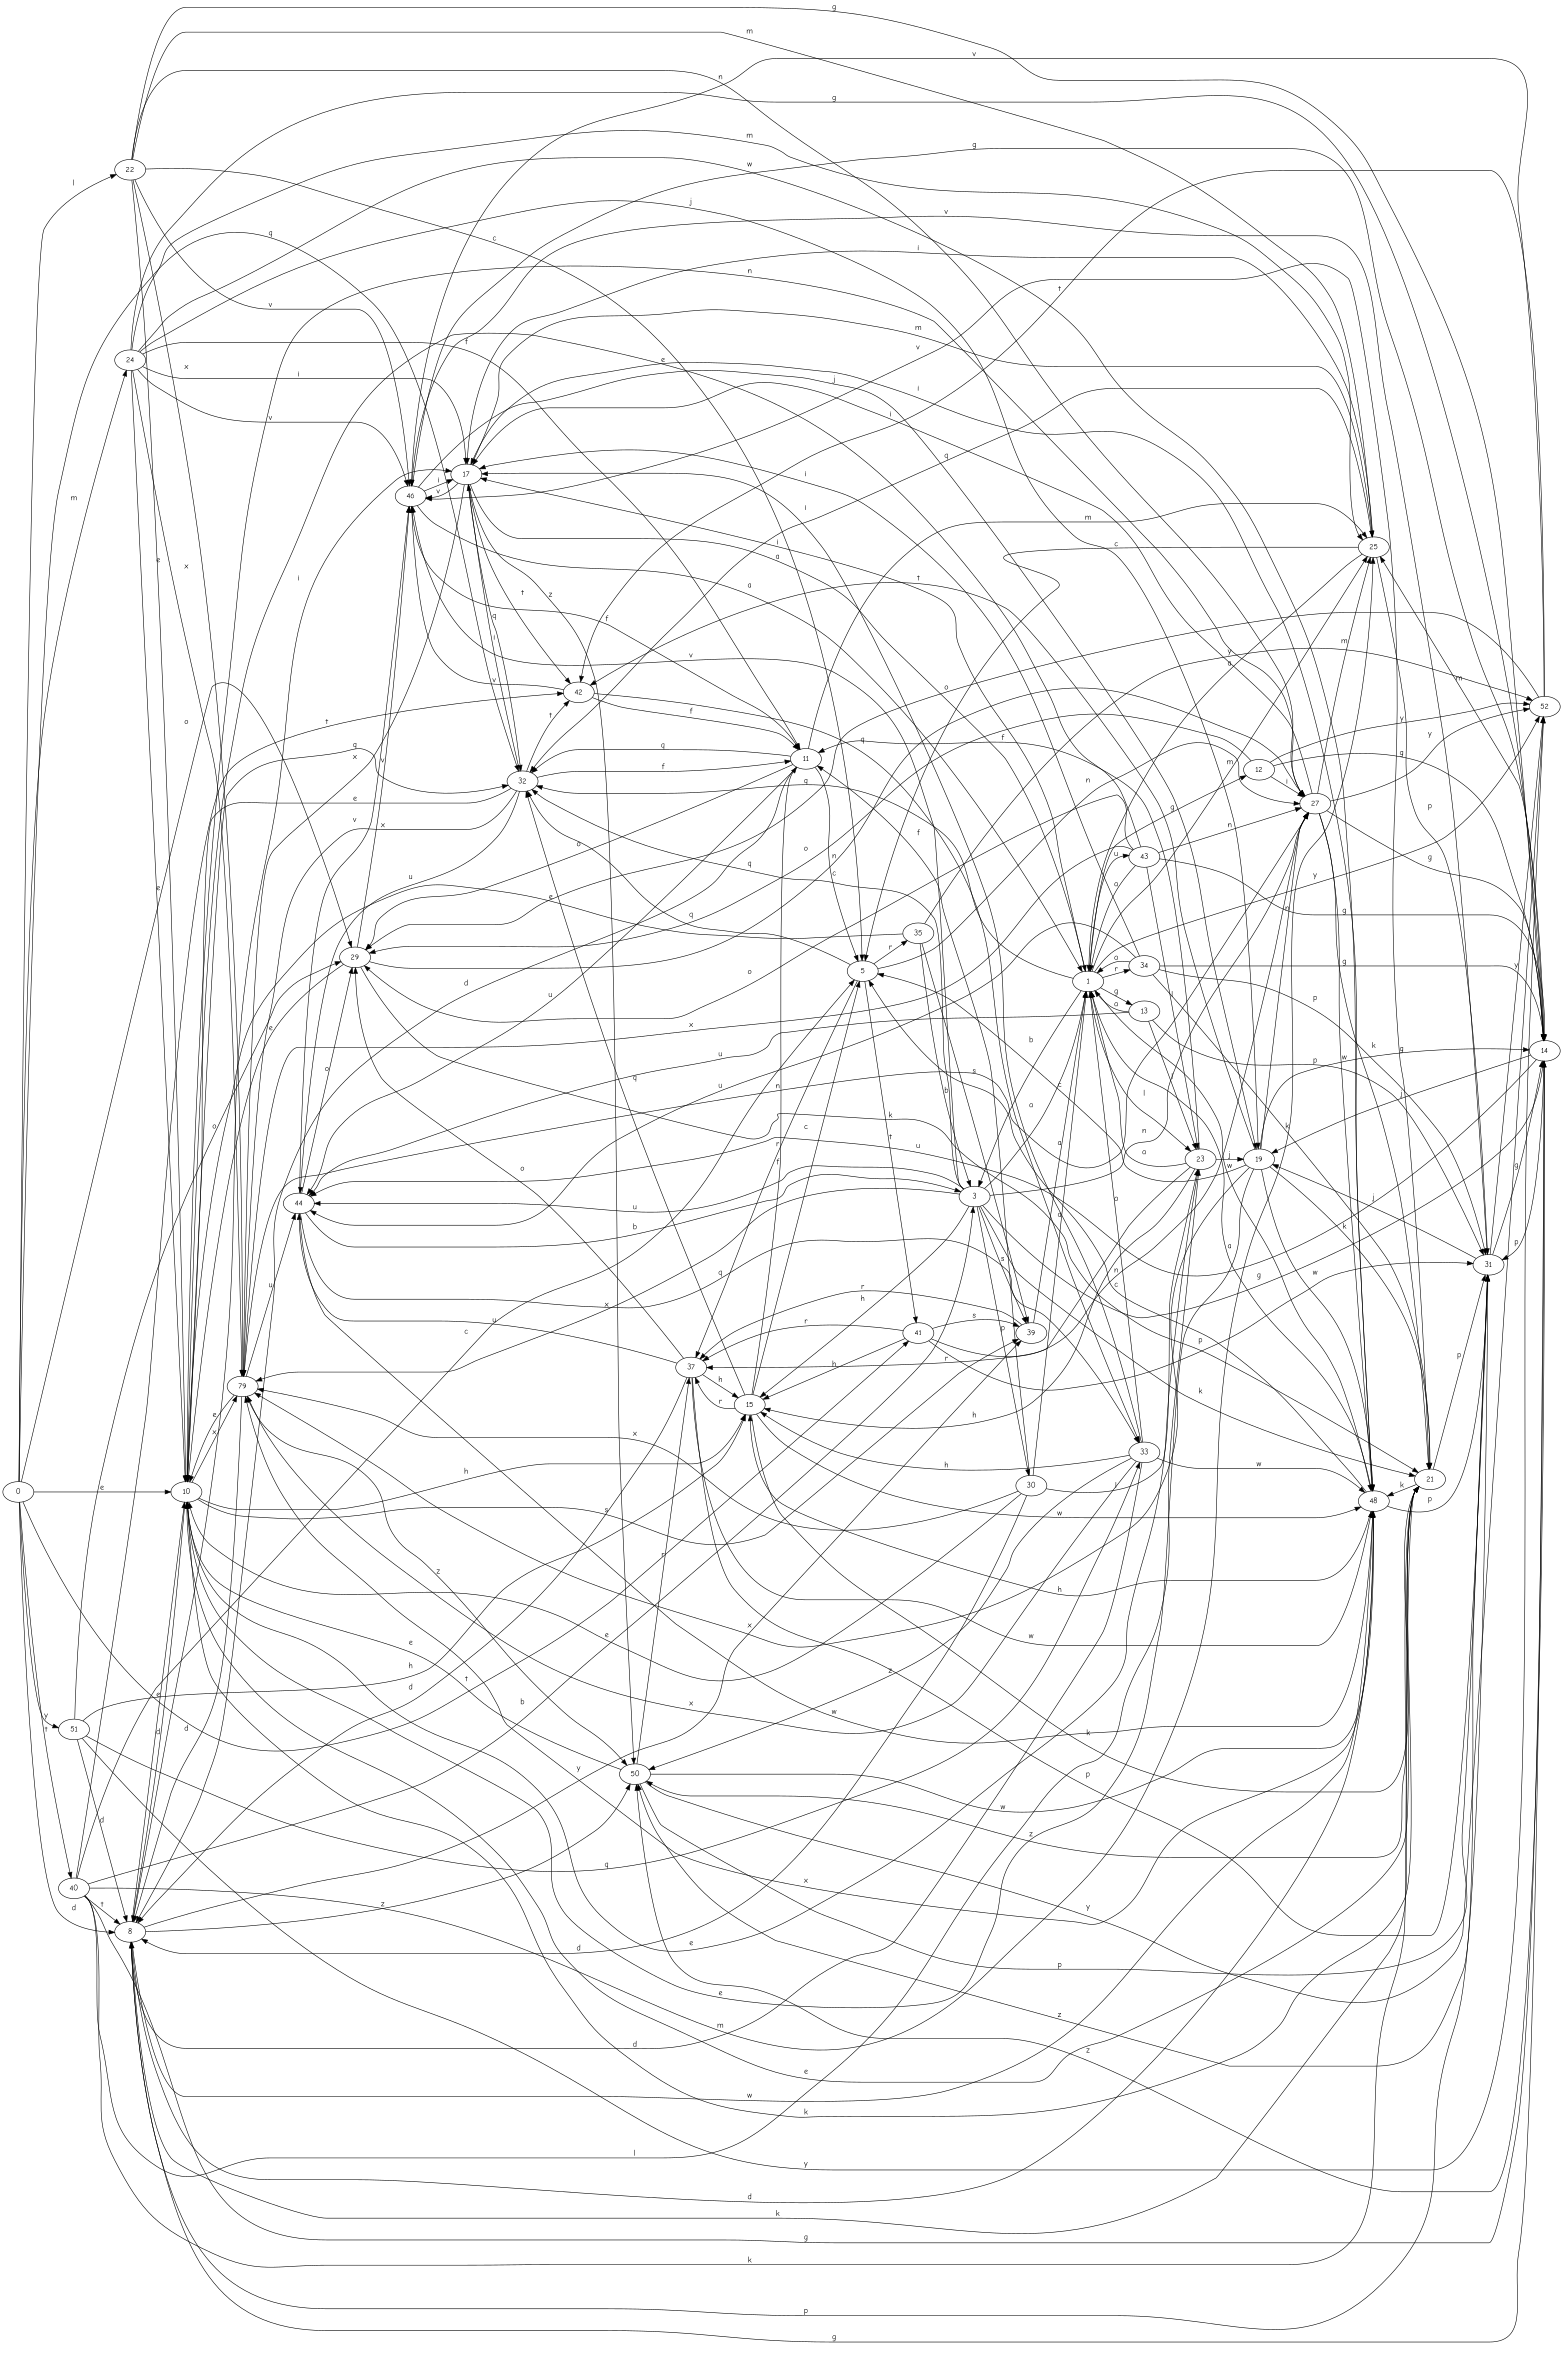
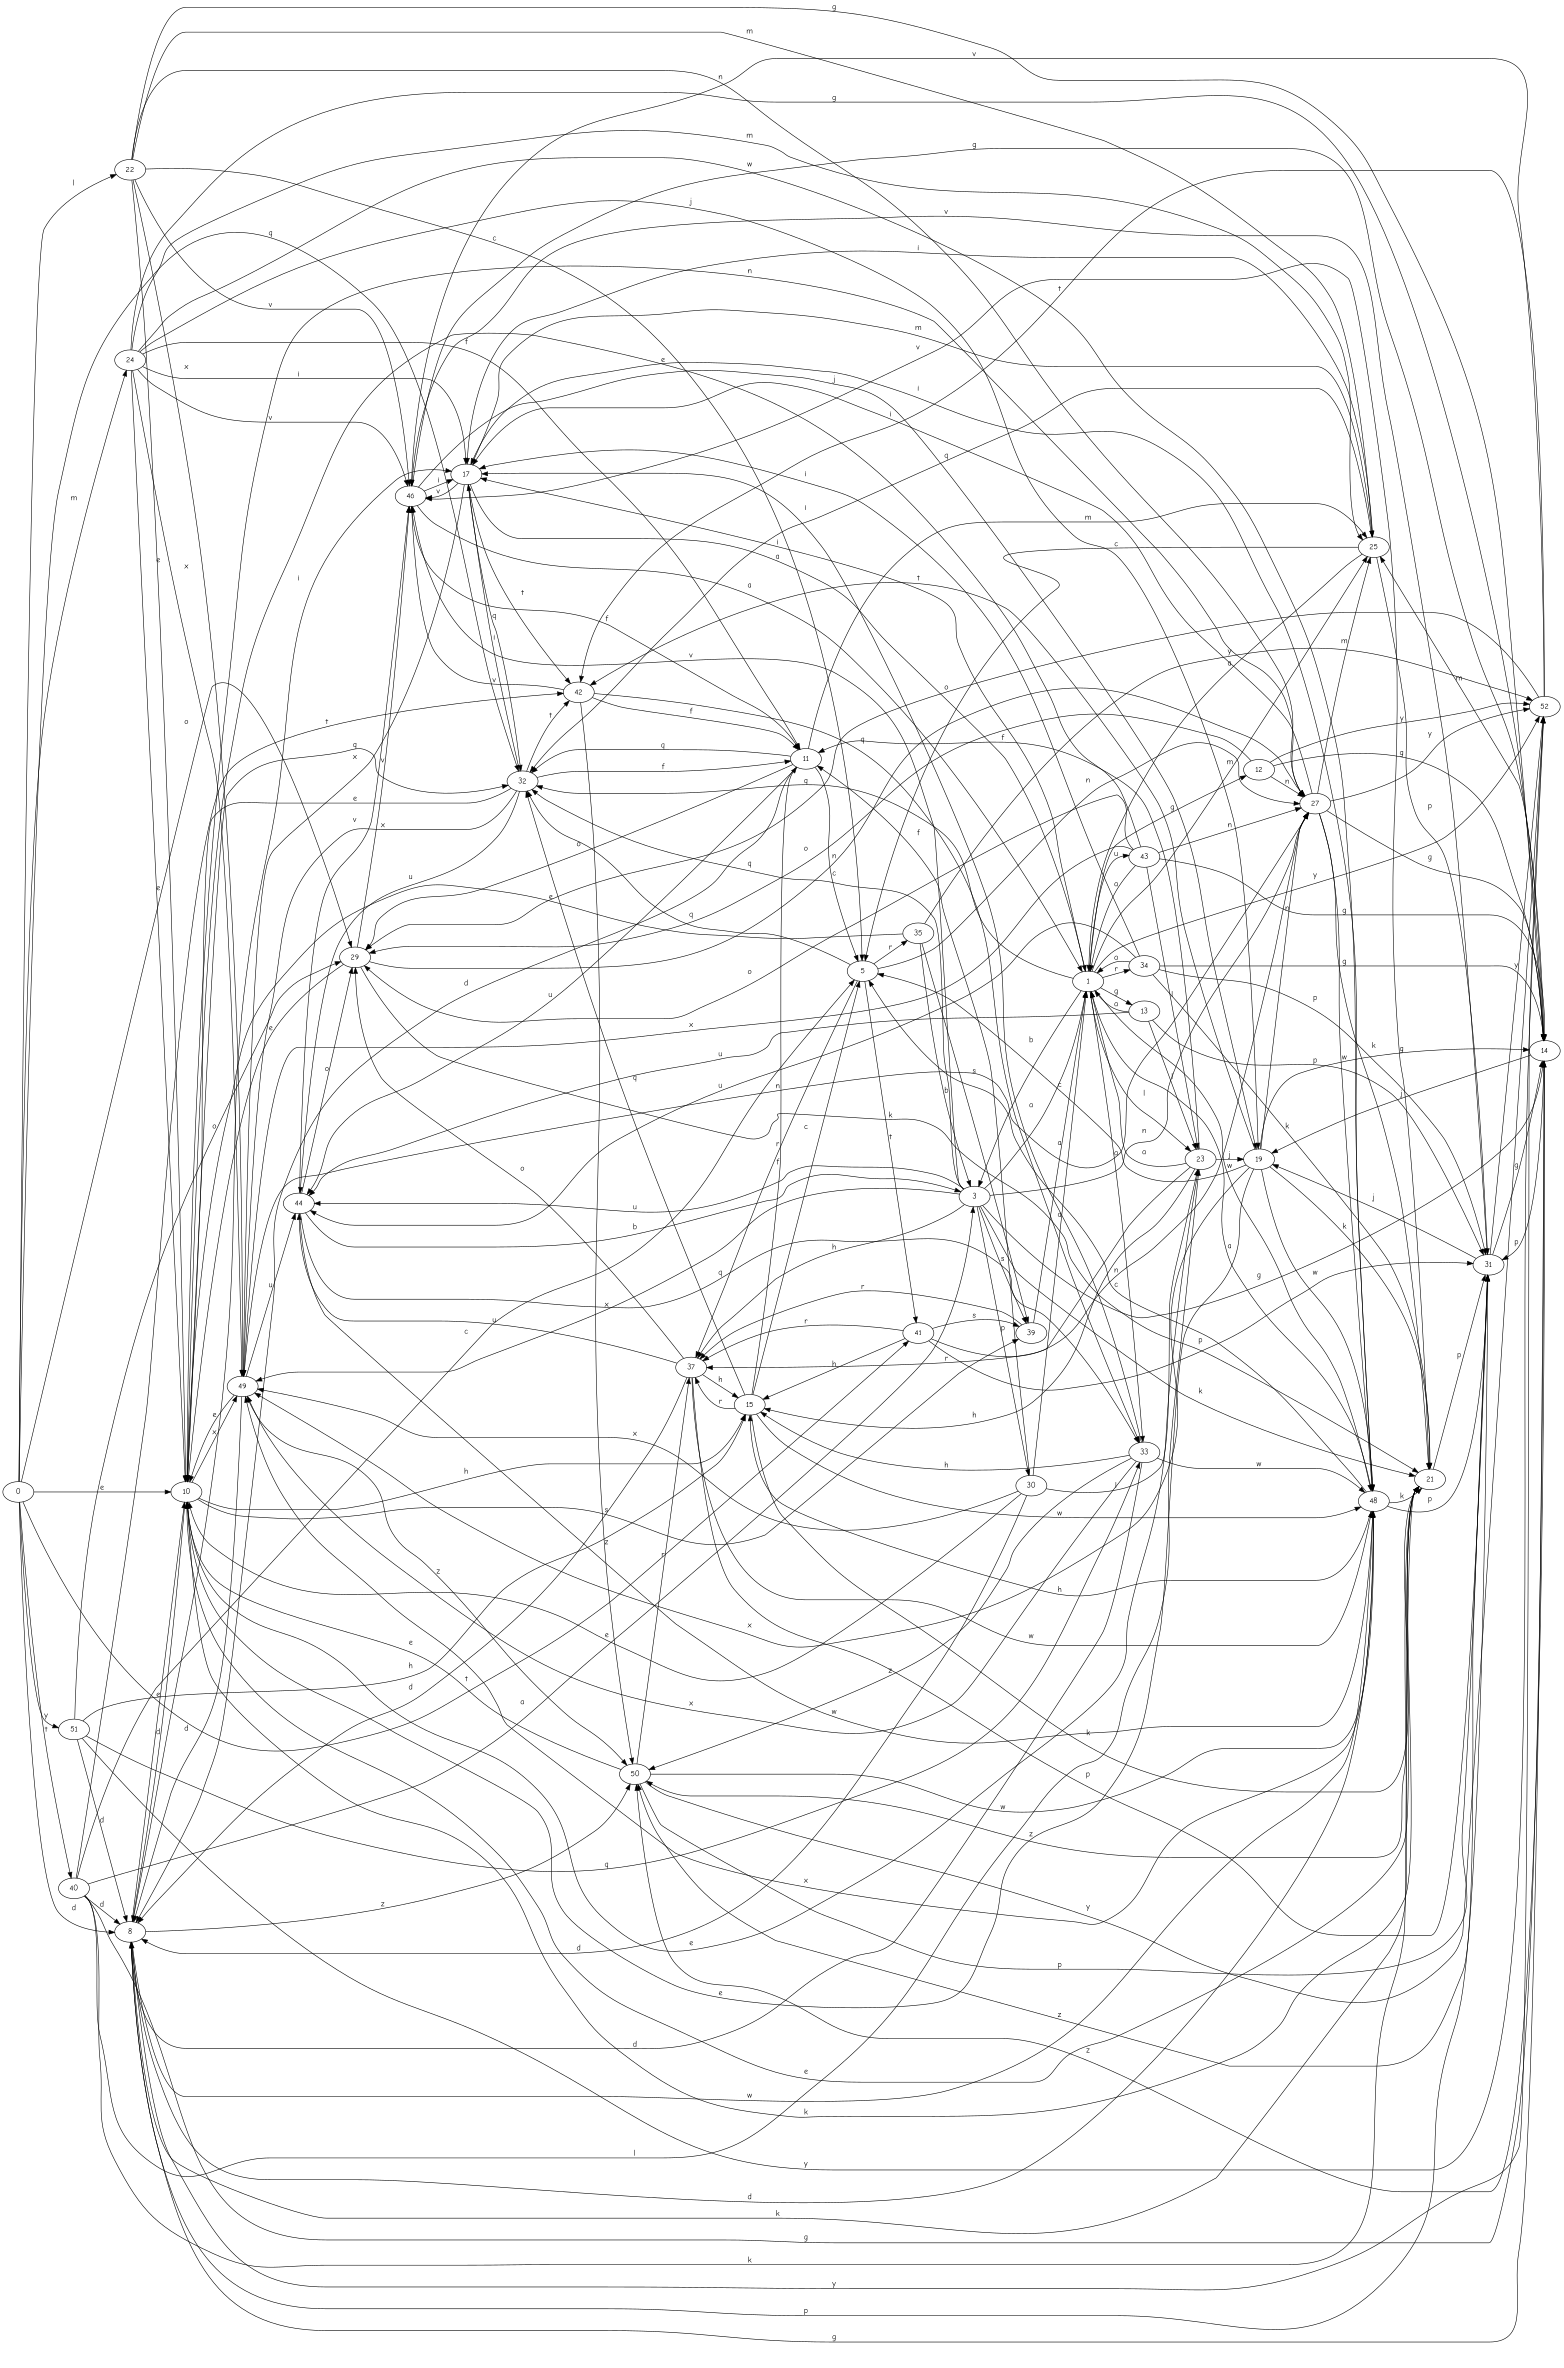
(1287, 782) -> (1287, 782)
(615, 1099) -> (597, 1231)
(939, 1157) -> none
(1117, 1220) -> (1121, 1213)
(873, 1306) -> (820, 1257)
(243, 1386) -> (243, 1386)
(1405, 1489) -> (1404, 1500)
(523, 1702) -> (523, 1702)
(656, 1745) -> (1421, 2215)
(1162, 1757) -> none
(102, 1905) -> (102, 1905)
